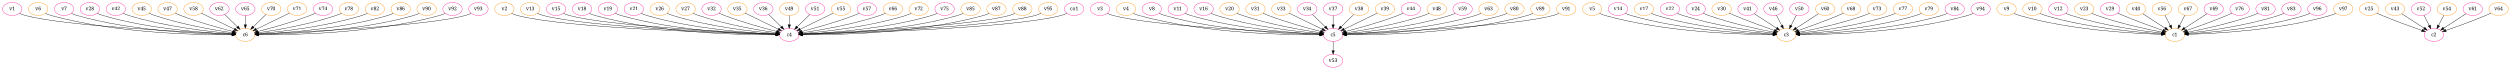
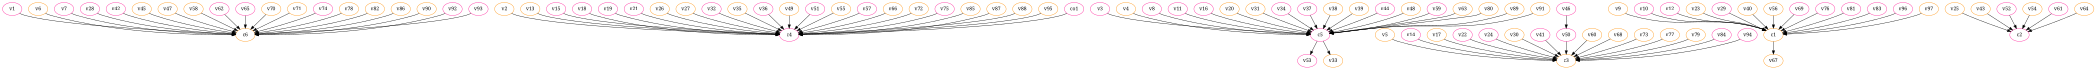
(2032, 9) -> (1644, 9)
(1779, 20) -> (1566, 20)
(2182, 20) -> (1773, 46)
(1306, 21) -> (1326, 46)
